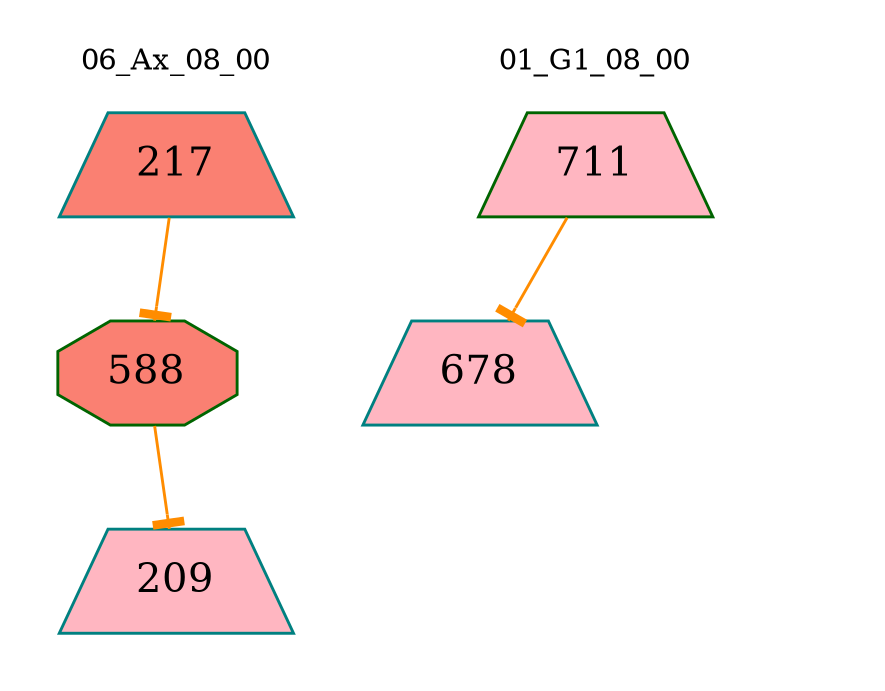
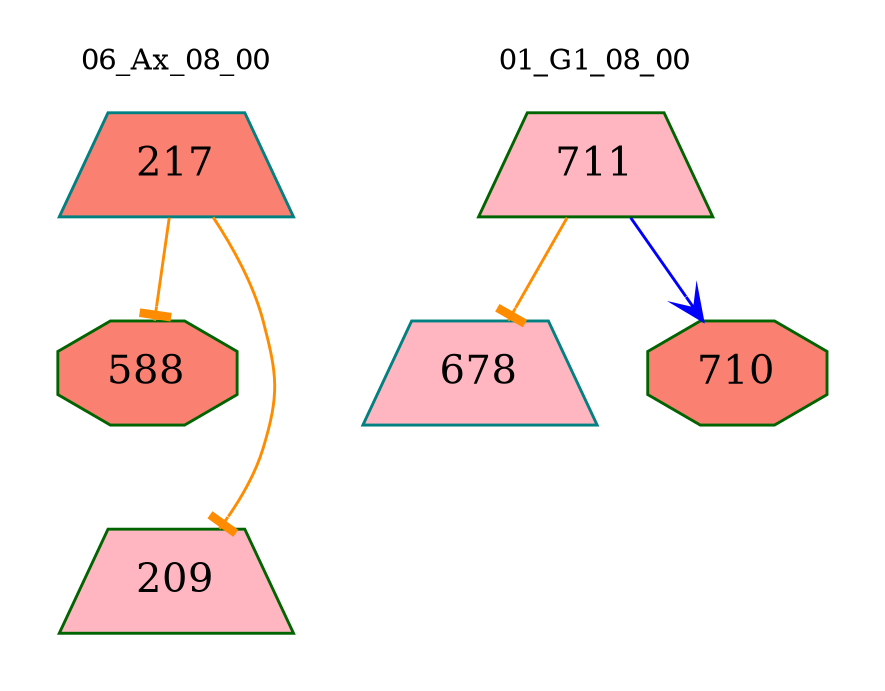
none -> (737, 373)
(161, 470) -> (273, 365)
(176, 581) -> (176, 581)
